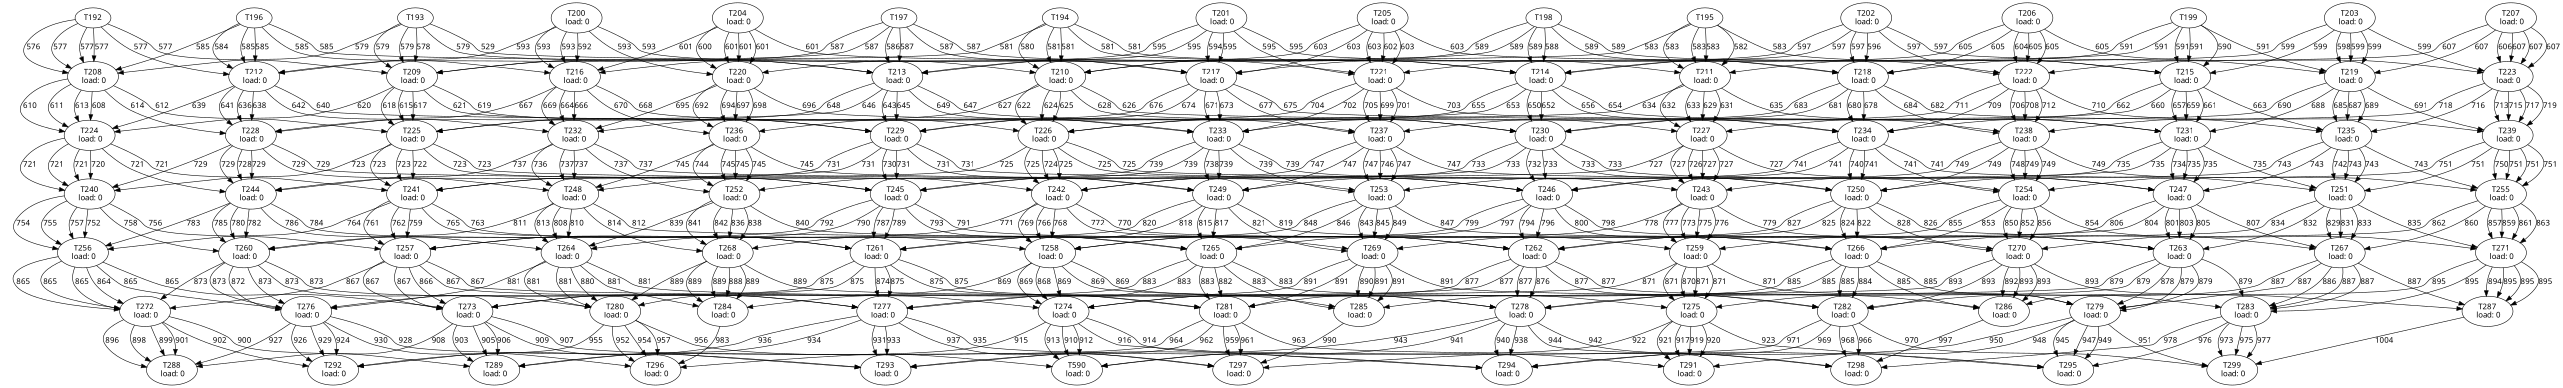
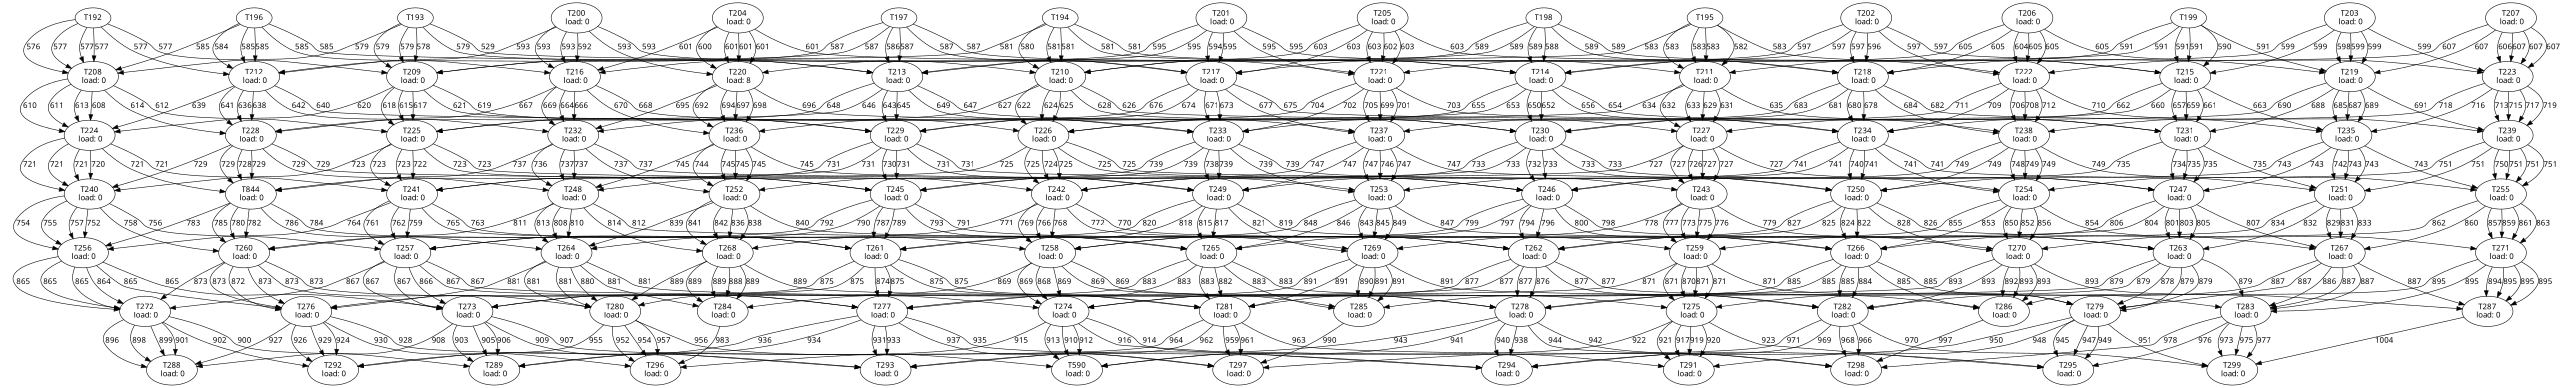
(738, 77) -> (738, 77)
(1954, 177) -> none
(251, 194) -> (251, 194)
(2419, 232) -> none
